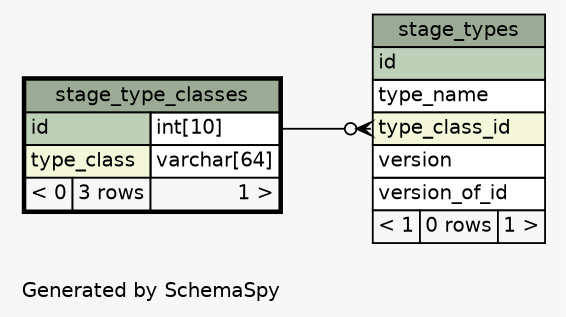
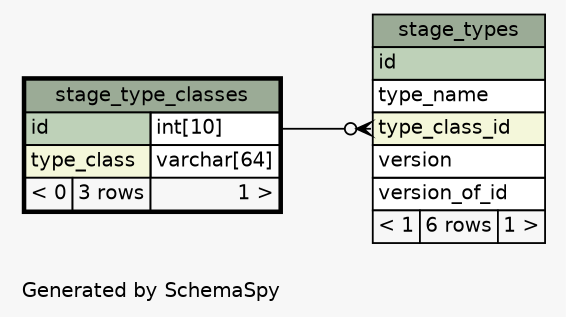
(459, 226) -> (459, 226)
